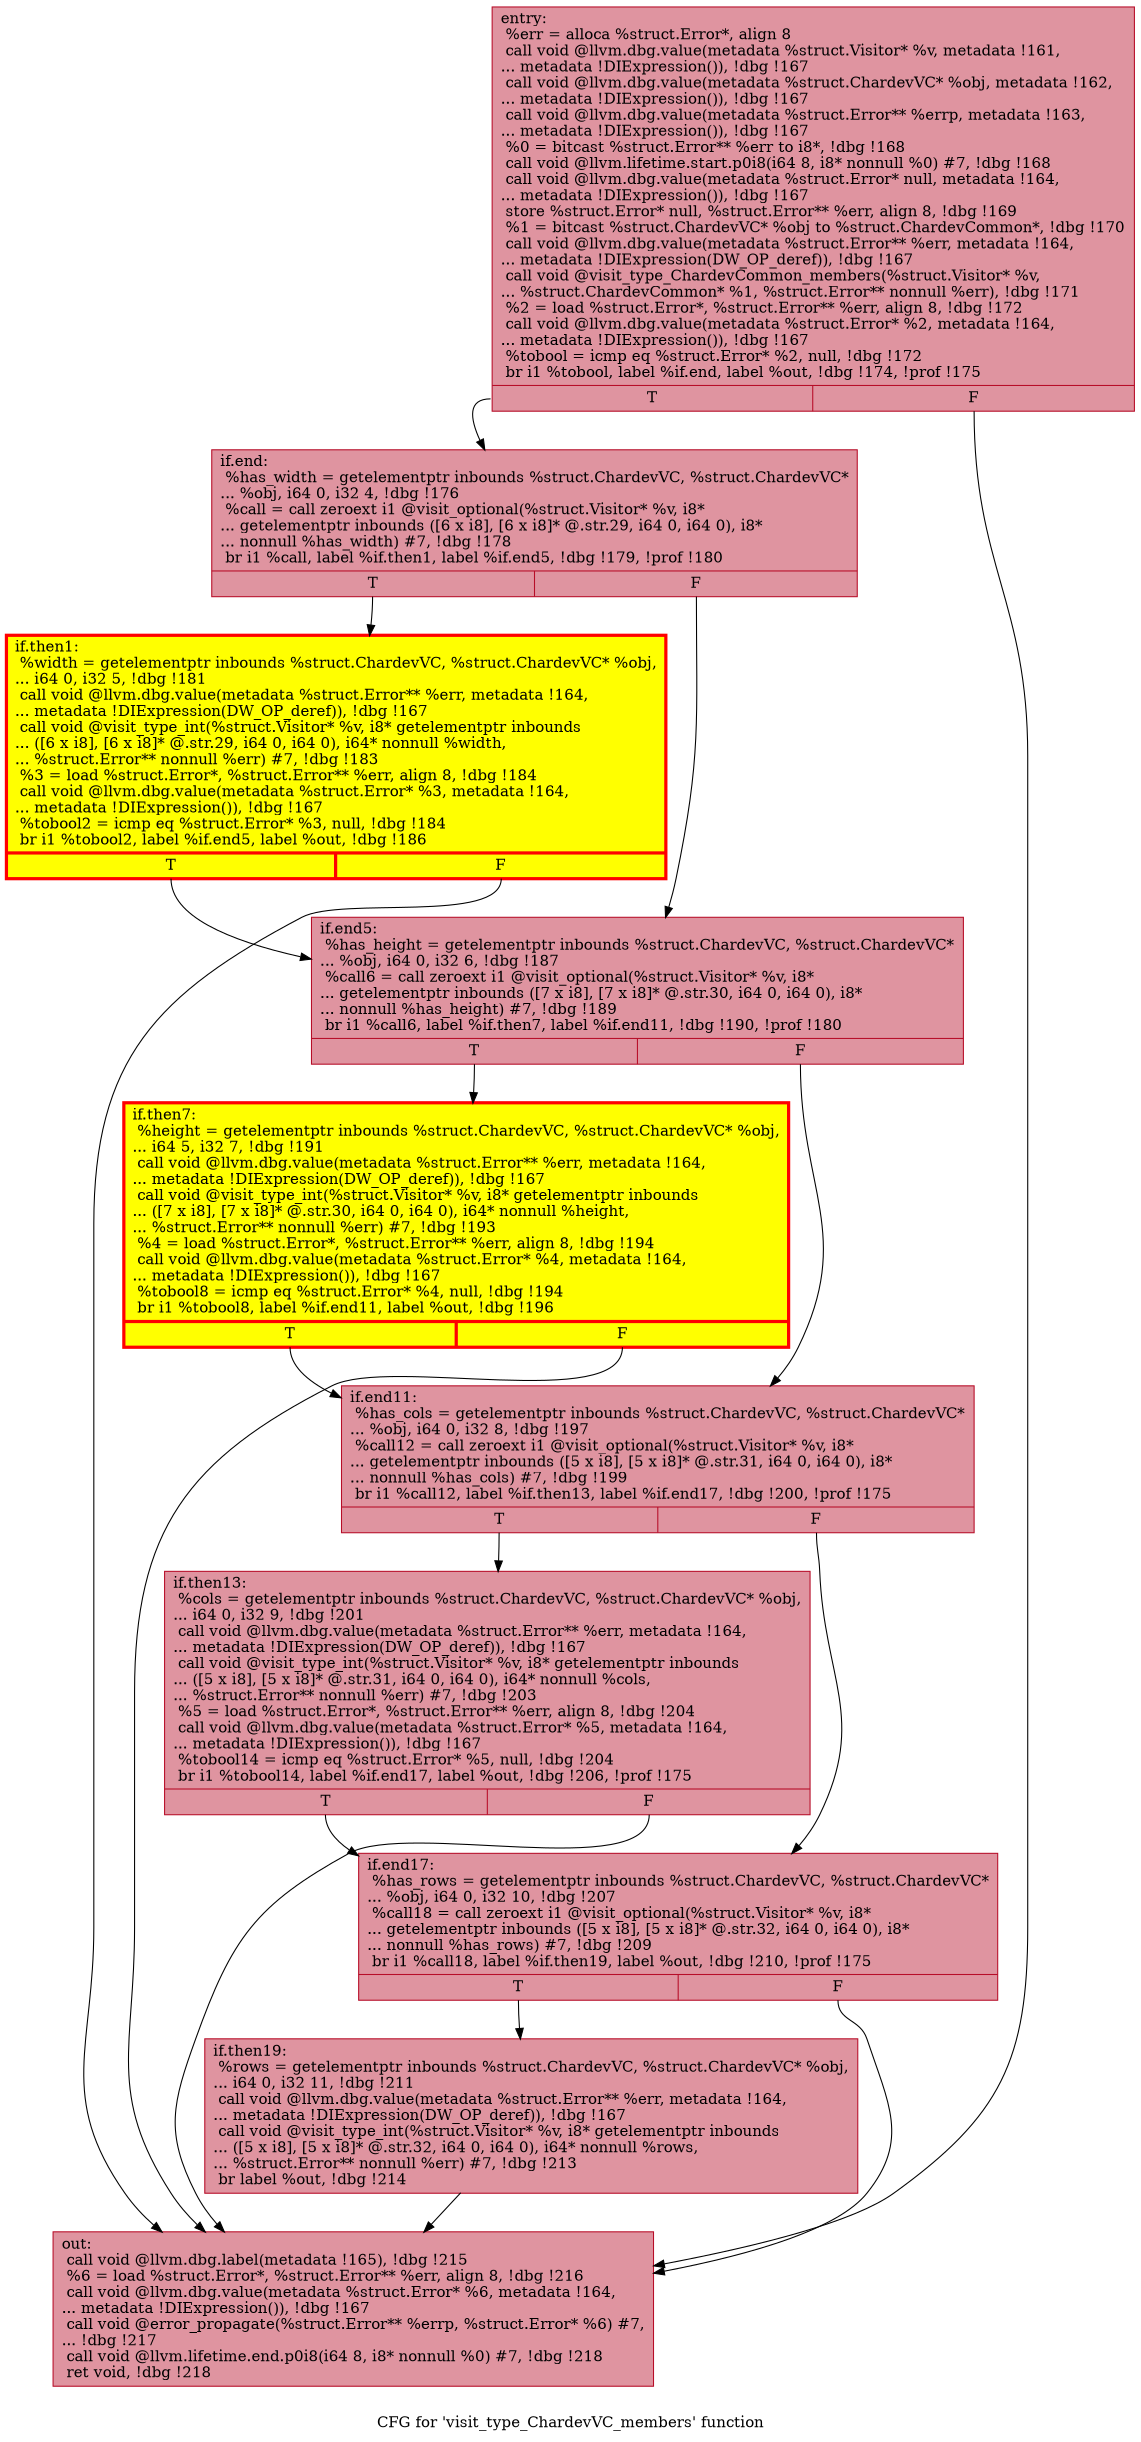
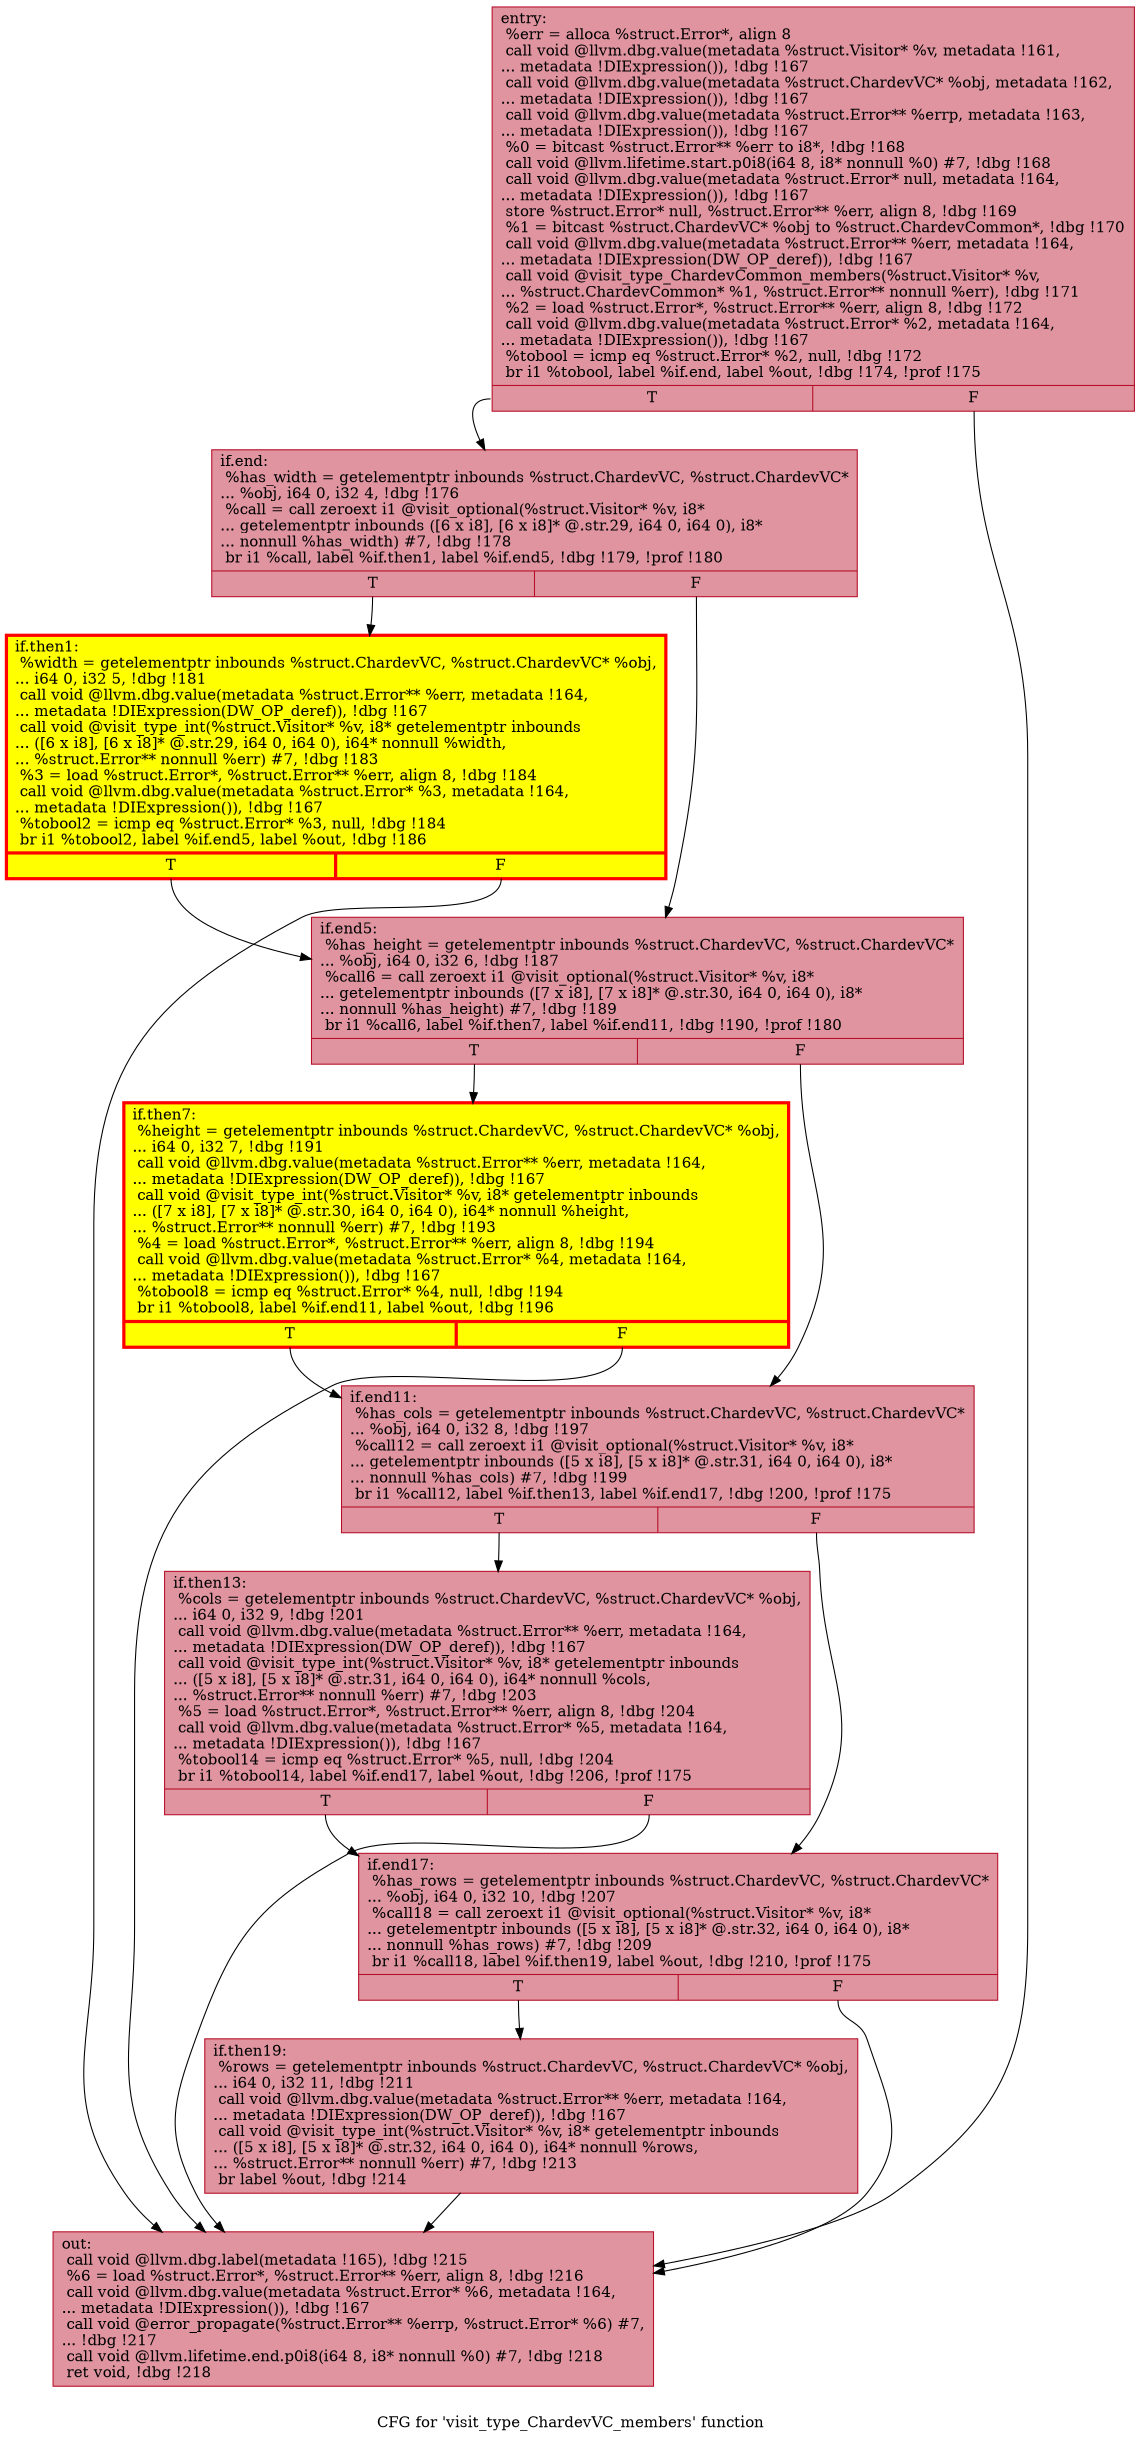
(228, 1147) -> (228, 1147)
